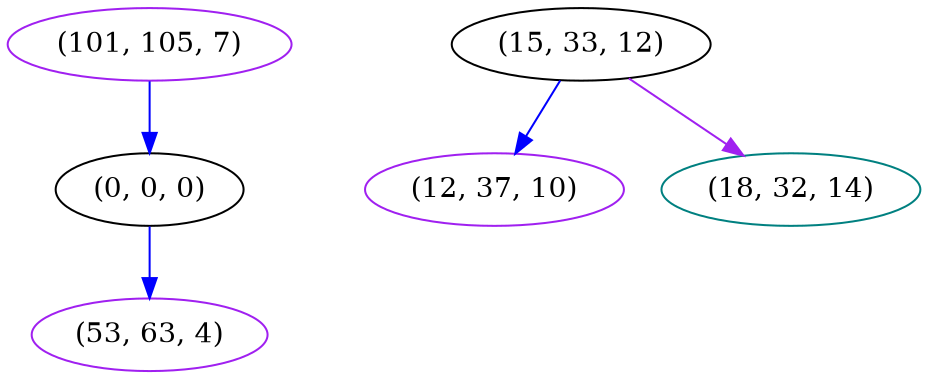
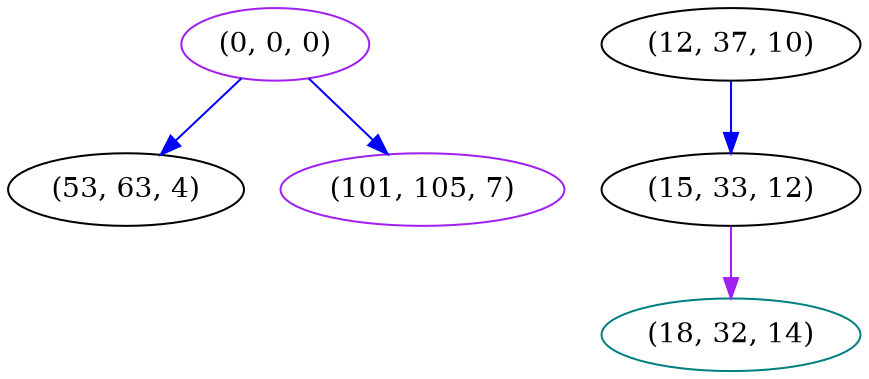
(150, 107) -> (341, 109)
(543, 108) -> (731, 107)
(150, 190) -> (275, 44)
(494, 190) -> (731, 44)
(150, 335) -> (126, 190)
